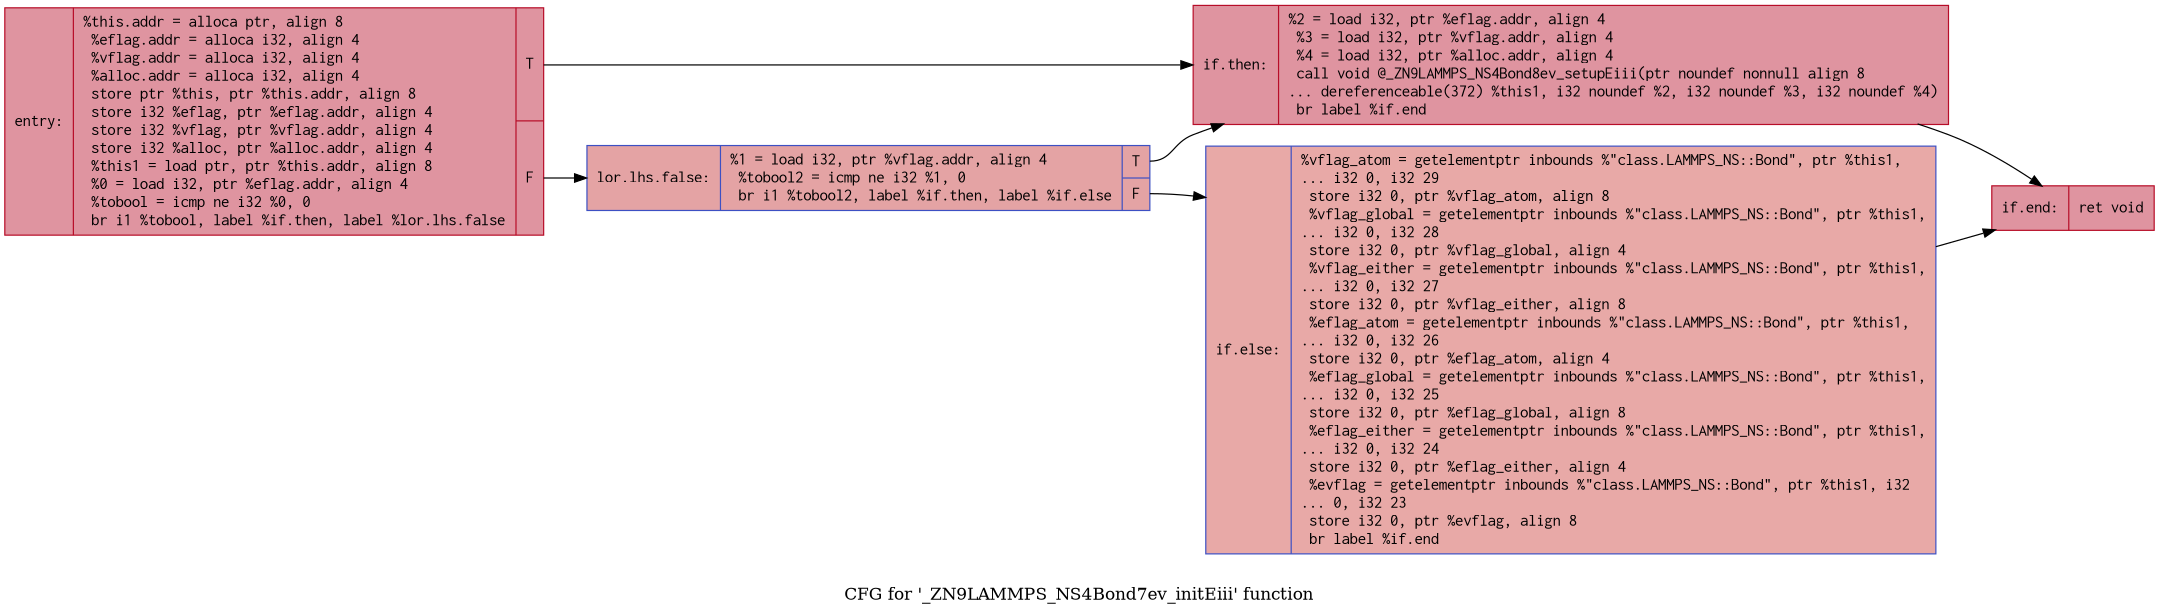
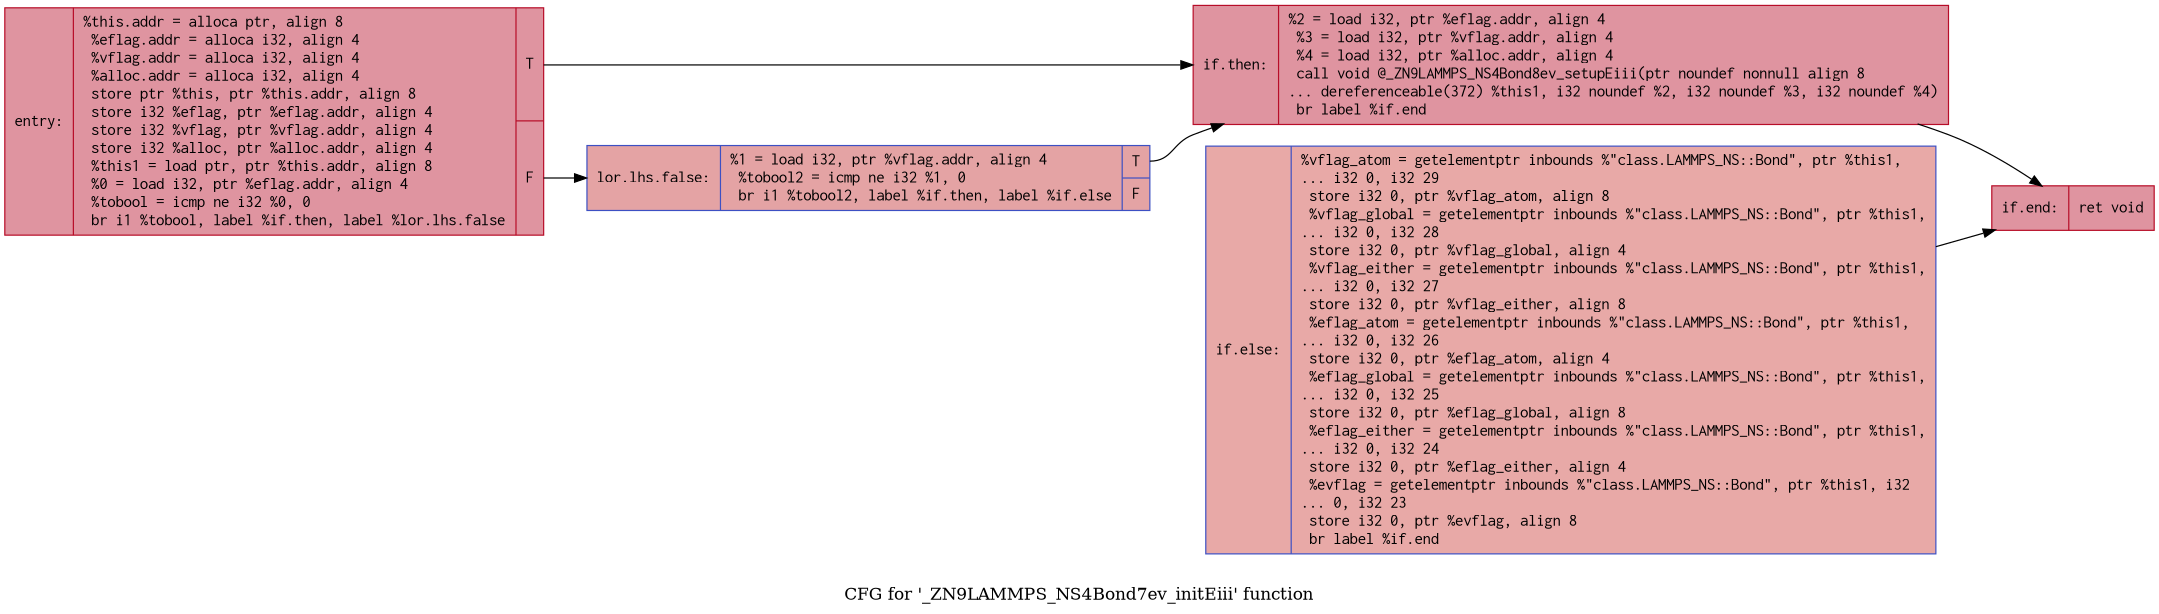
(1172, 194) -> none
